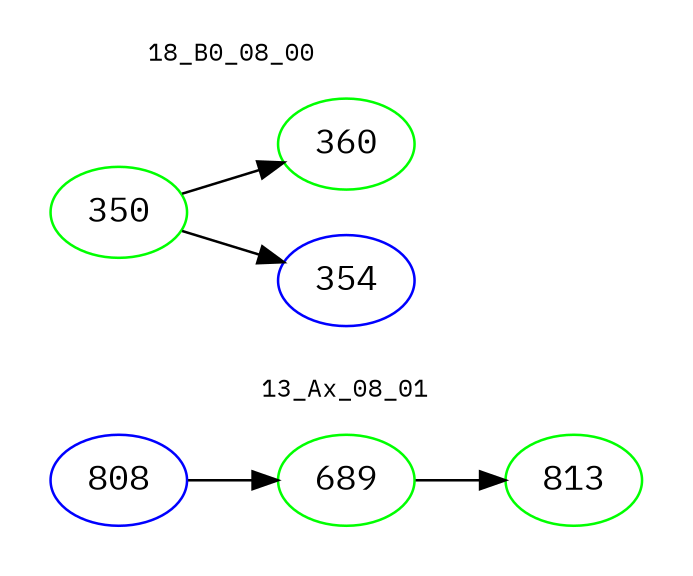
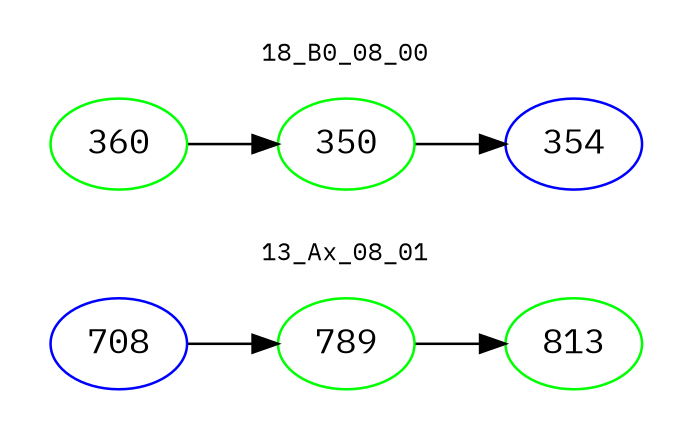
(221, 182) -> (220, 144)
(119, 480) -> (119, 344)
(346, 480) -> (346, 344)
